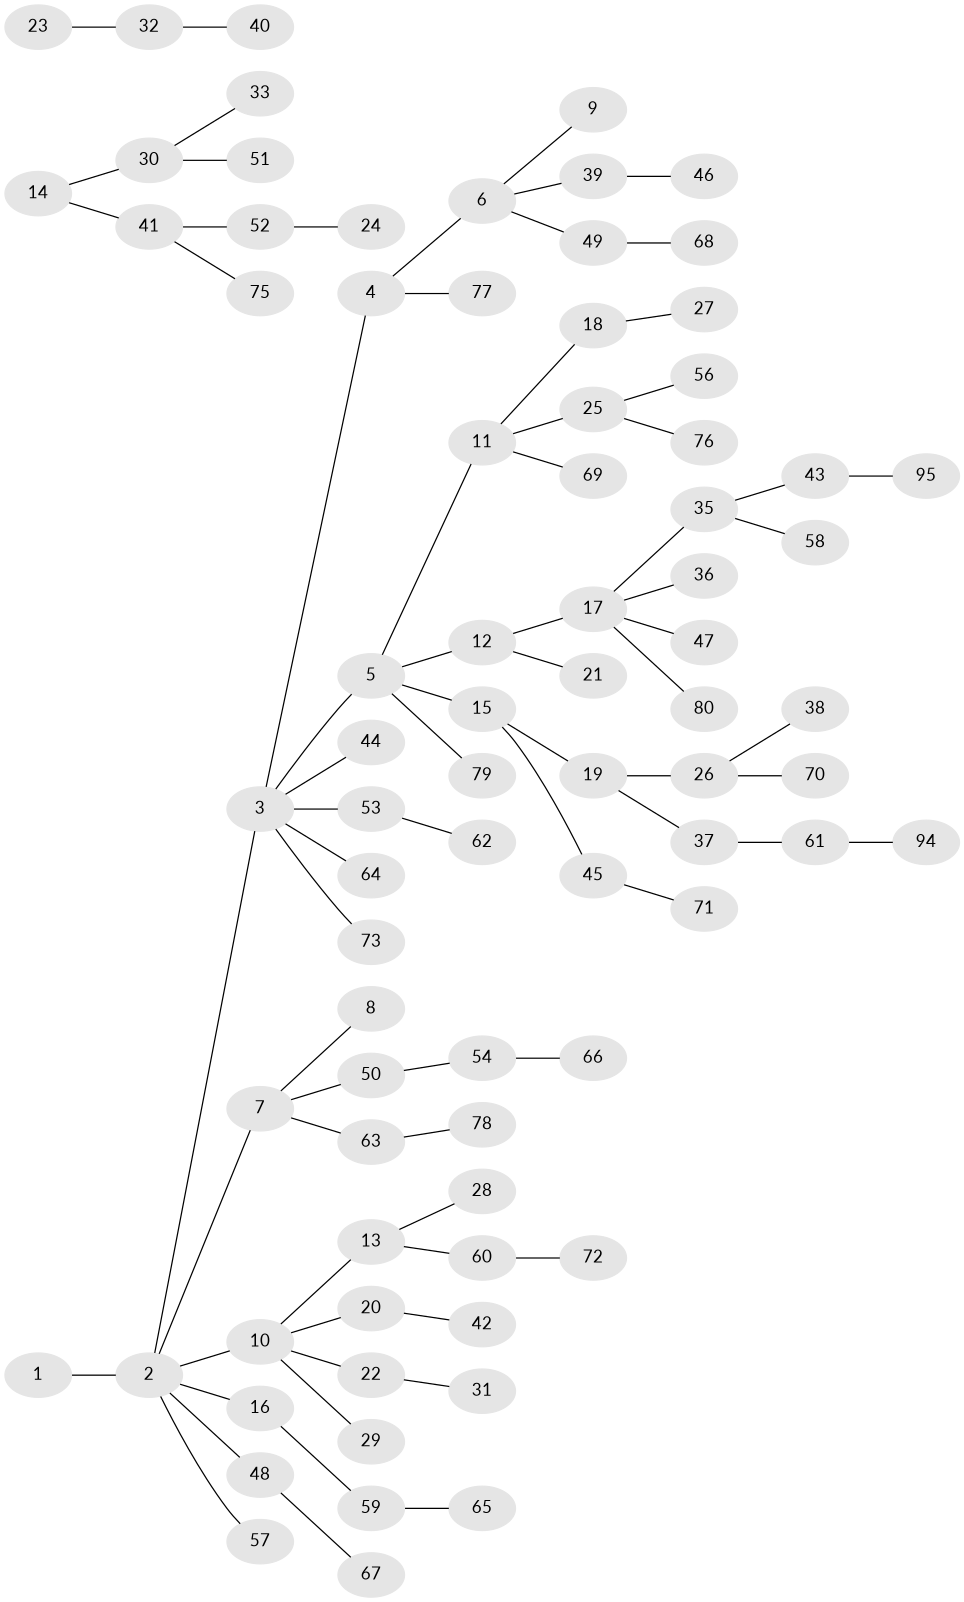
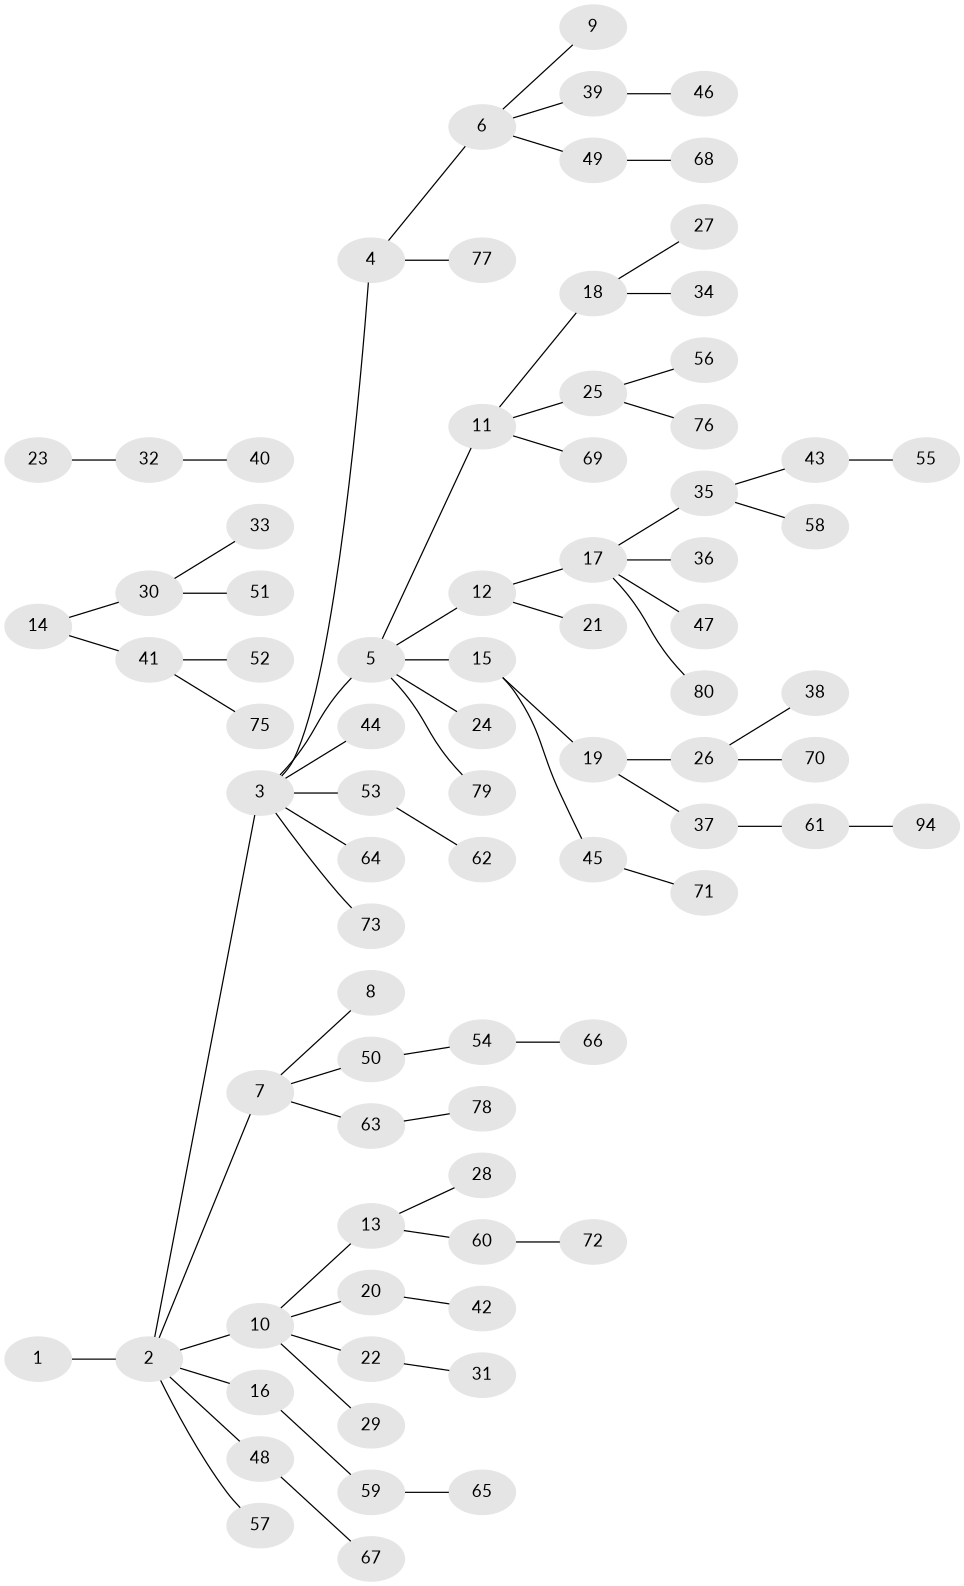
(316, 227) -> (427, 693)
none -> (704, 294)
(926, 476) -> (926, 460)
